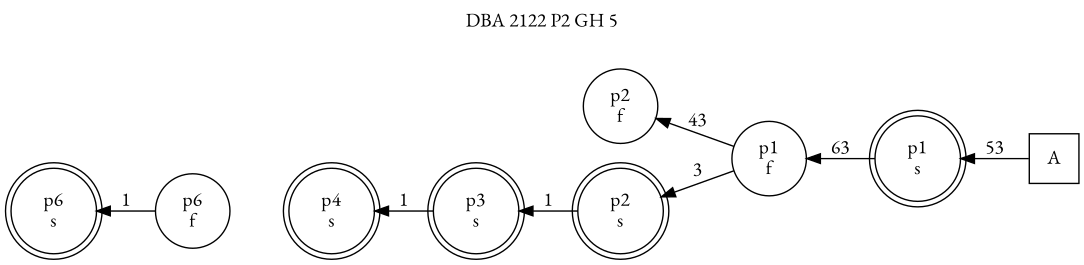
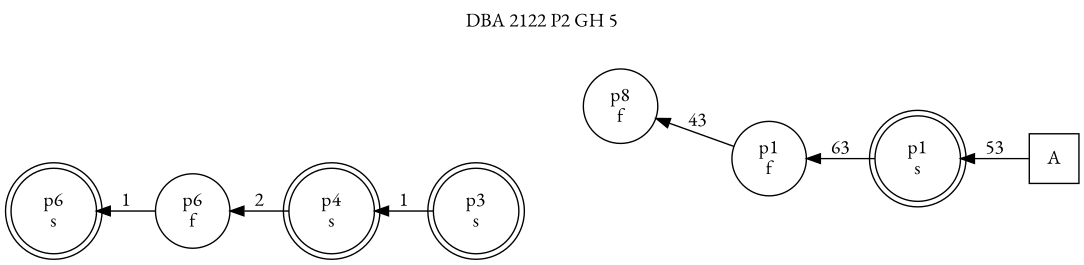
(621, 106) -> (621, 106)
none -> (267, 211)
(621, 211) -> none
